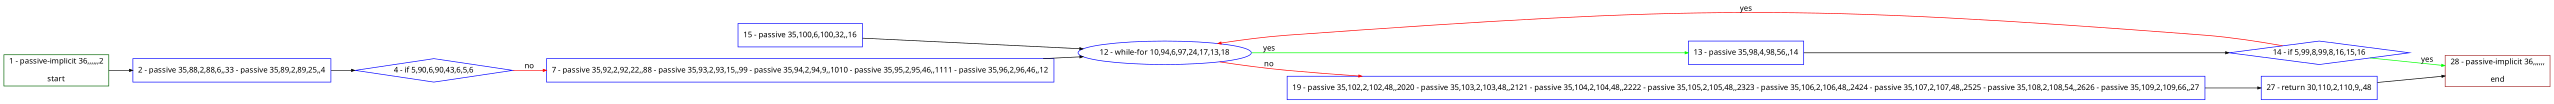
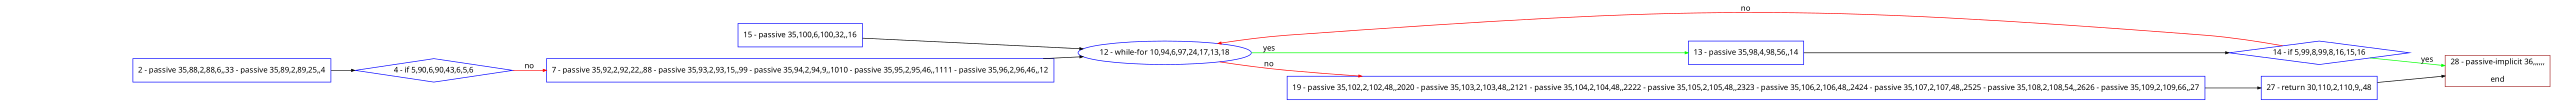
(1746, 9) -> (1746, 9)
(56, 70) -> none
